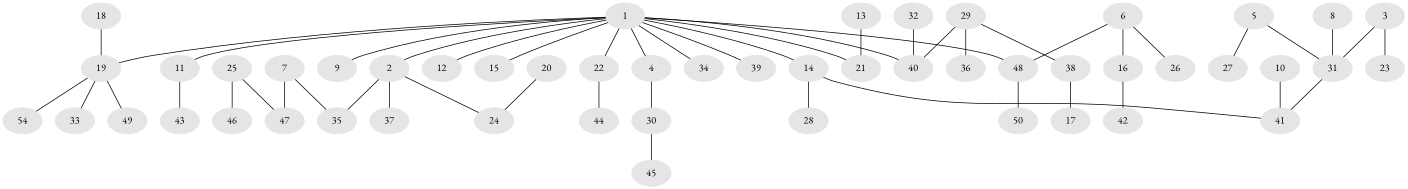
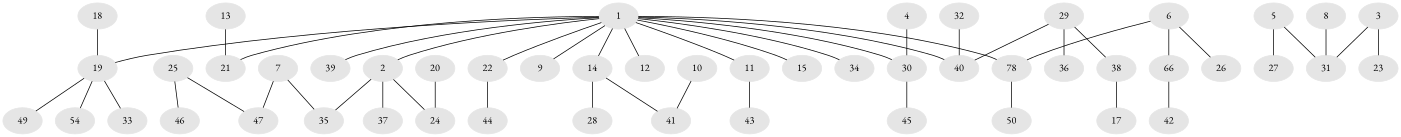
(638, 42) -> (767, 31)
(1018, 68) -> (1012, 68)
(1123, 68) -> (1169, 68)
(1306, 95) -> none
